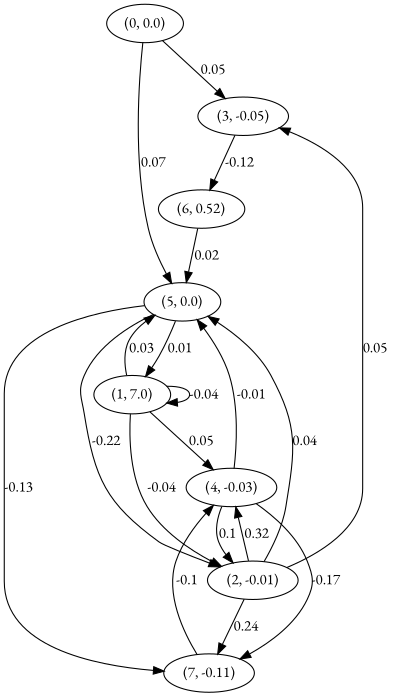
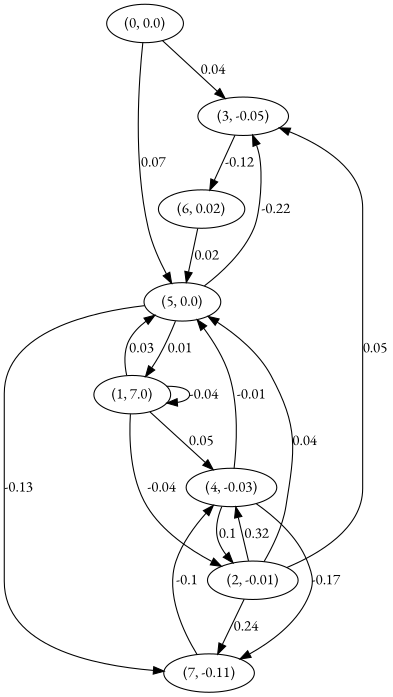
(213, 70) -> (213, 70)
(202, 209) -> (202, 209)
(92, 451) -> (255, 225)
